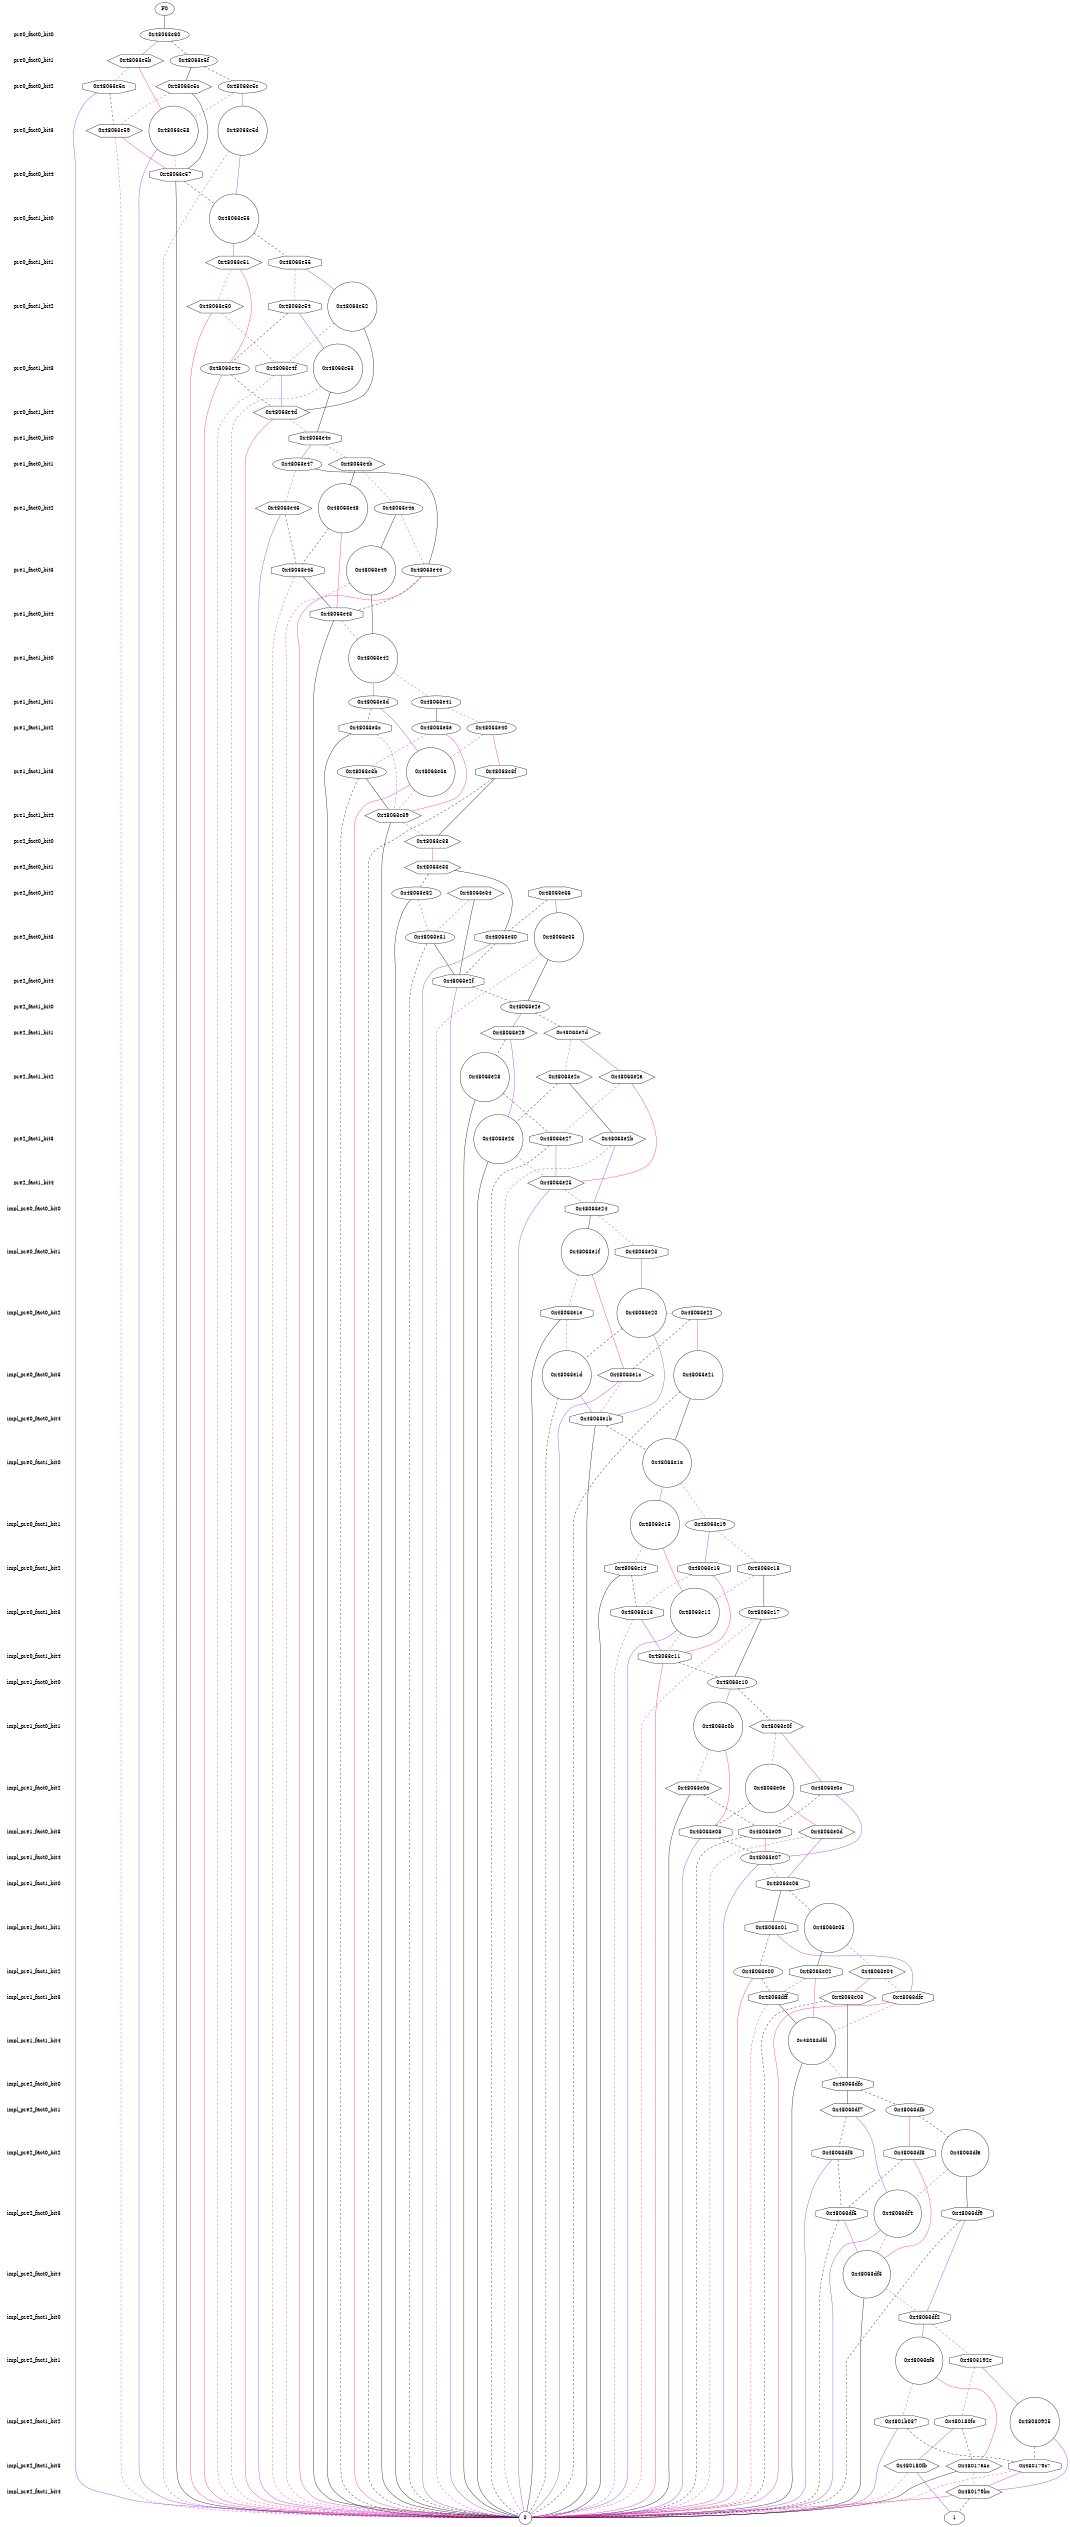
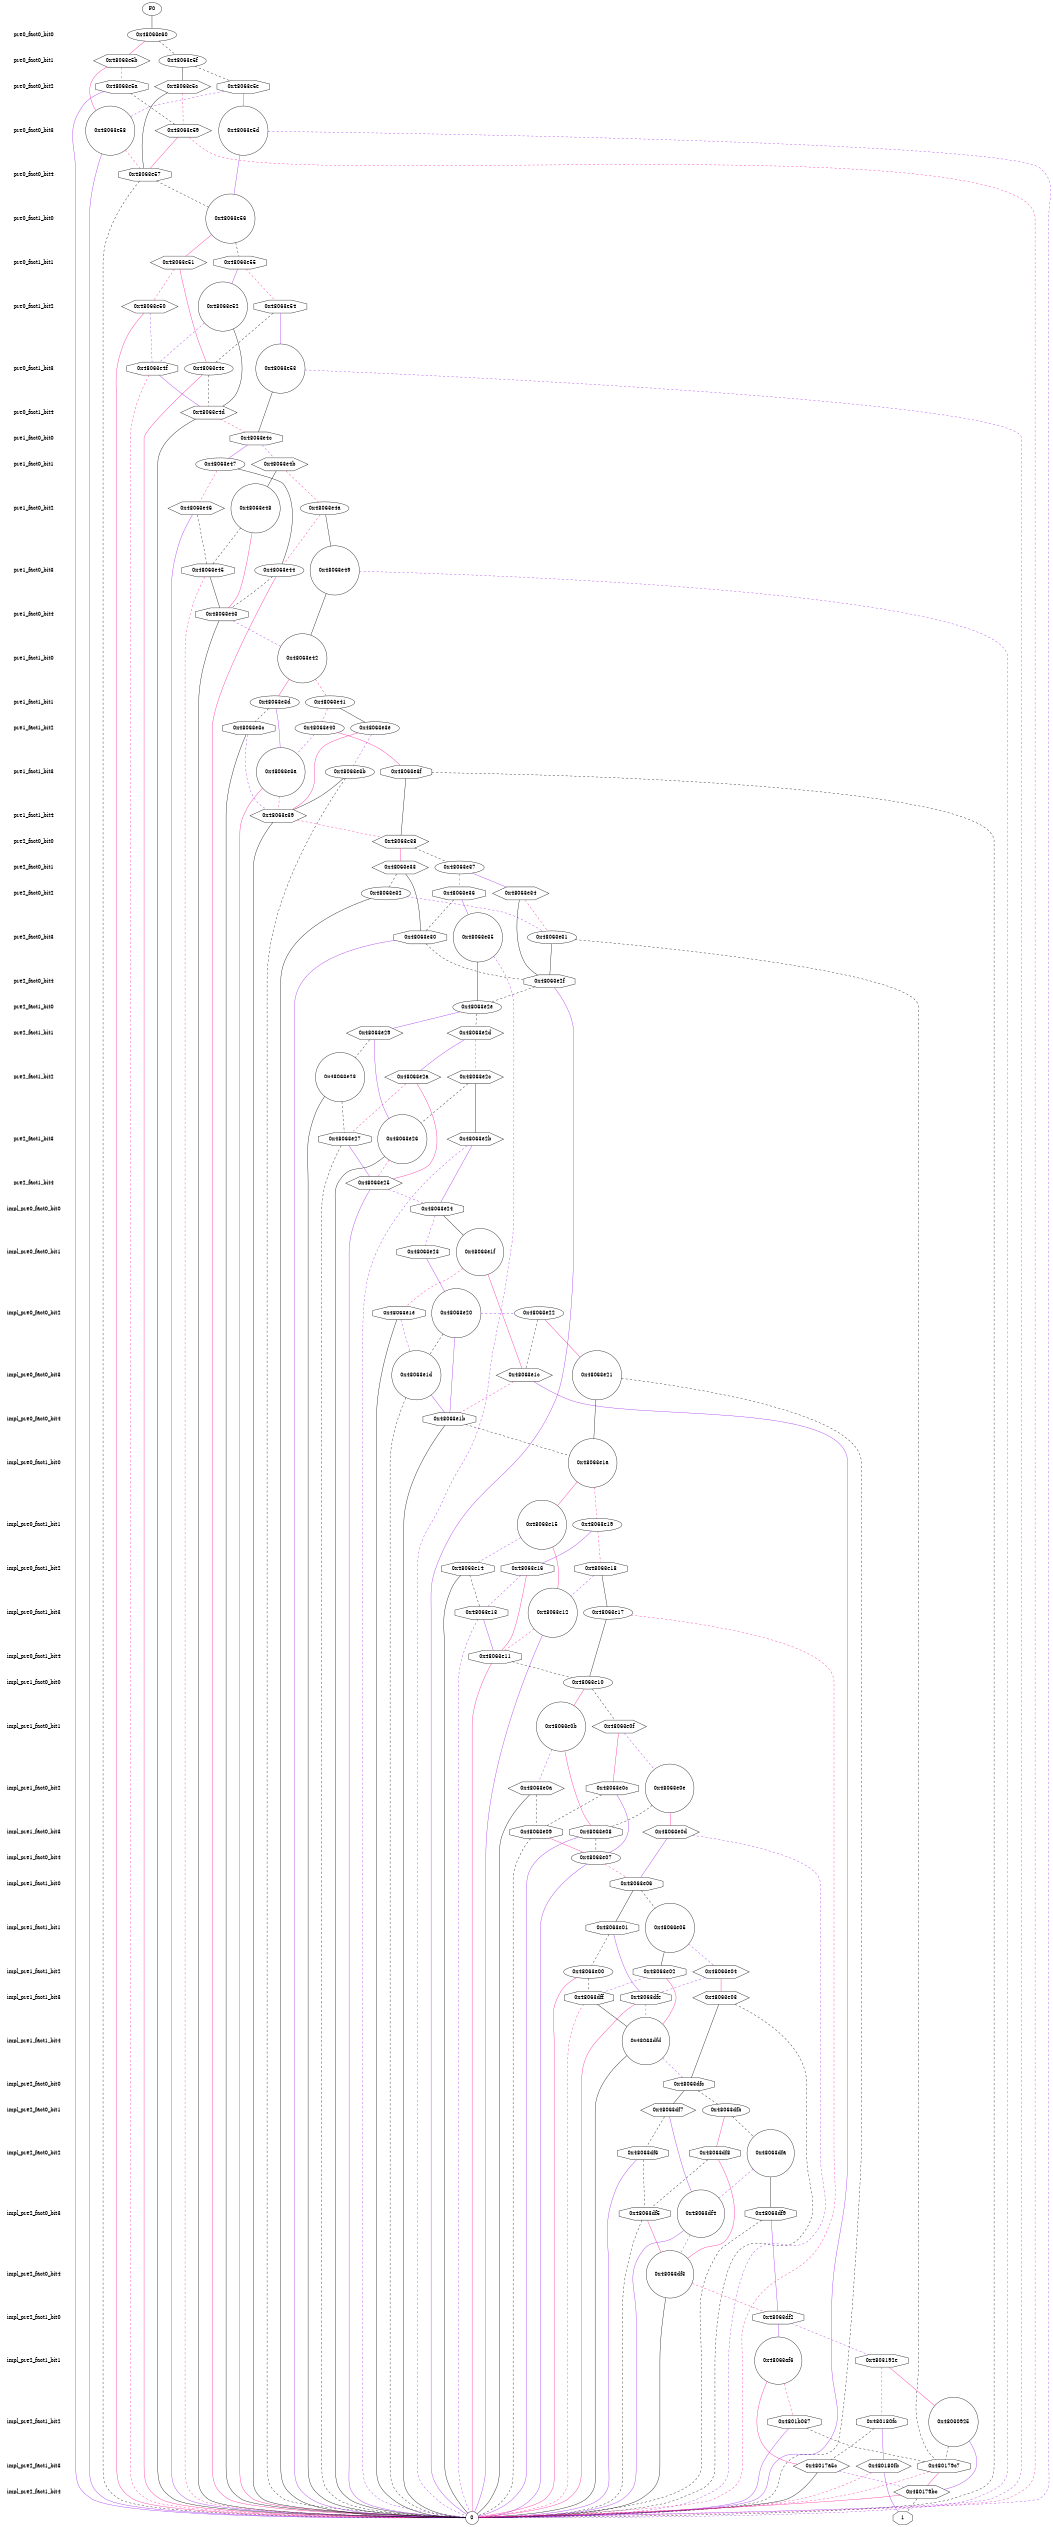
(243, 87) -> (243, 87)
none -> (460, 868)
(177, 1507) -> (103, 1512)
(245, 1586) -> (158, 1600)
(409, 1771) -> (919, 1559)
